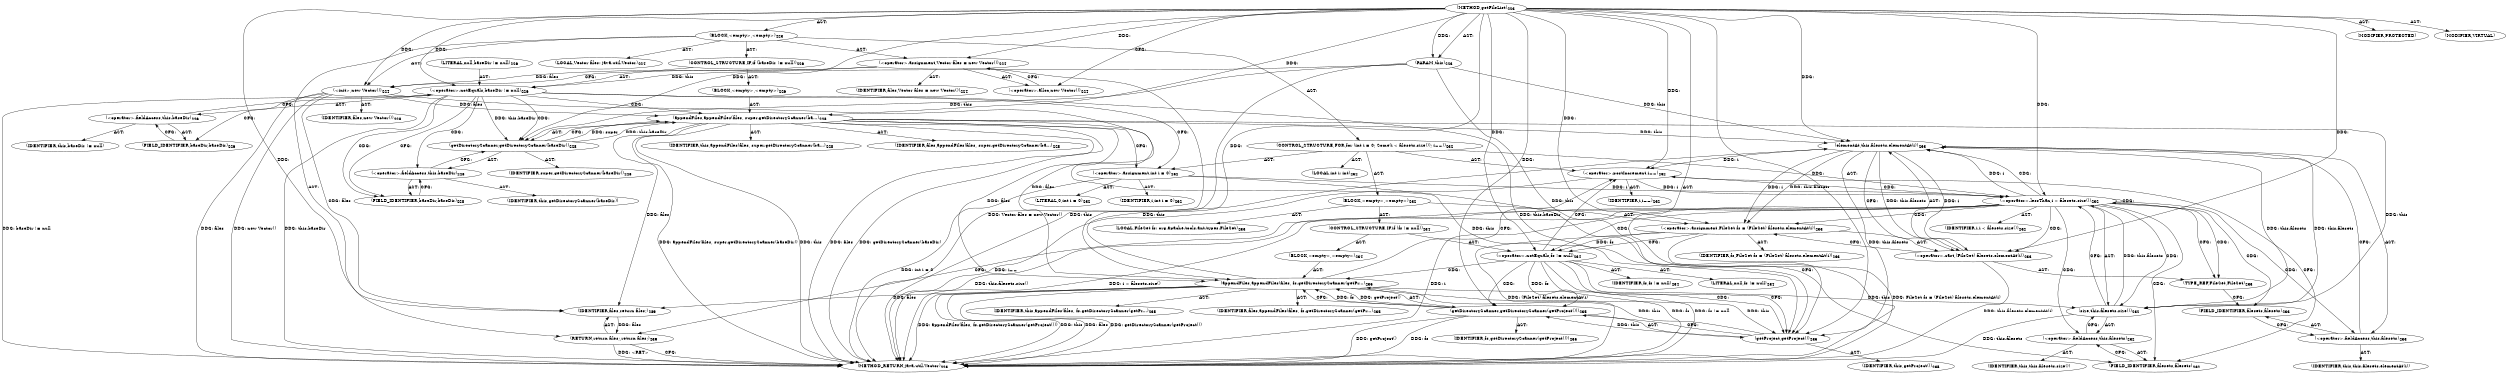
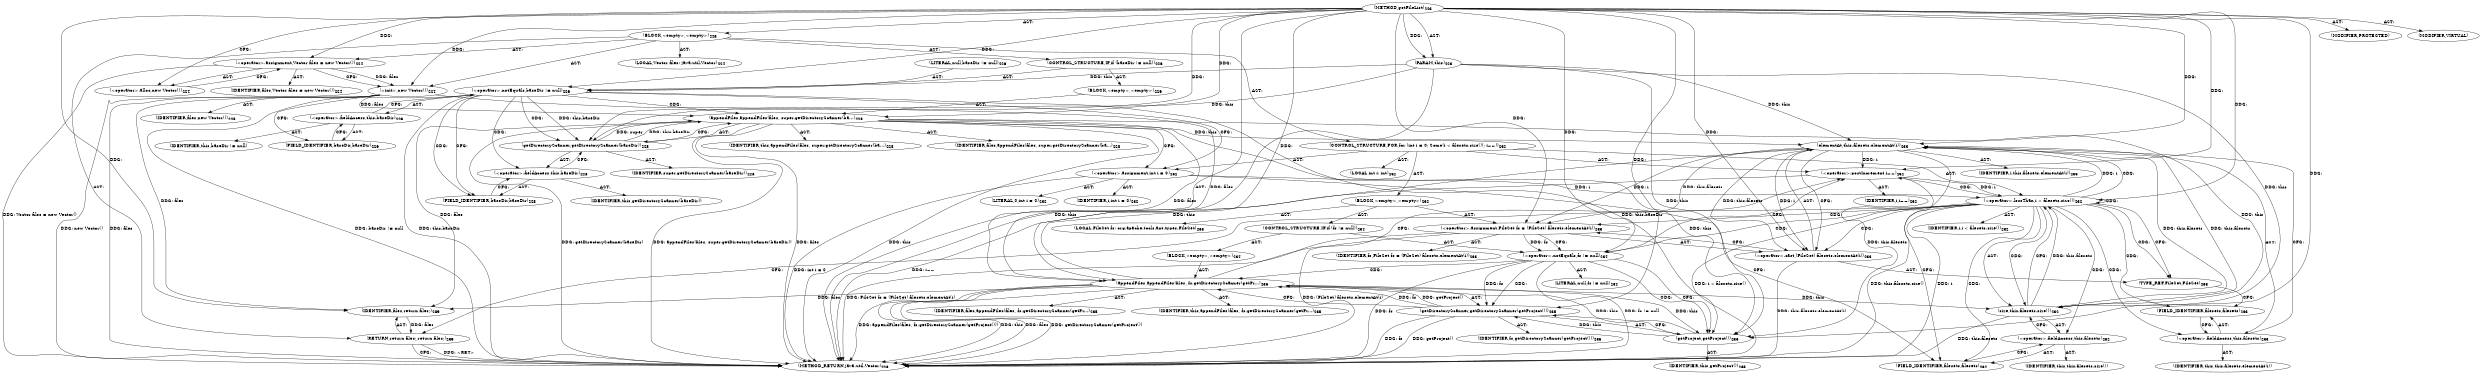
none -> (2034, 78)
none -> (2028, 174)
(340, 201) -> (172, 201)
(1645, 284) -> none
